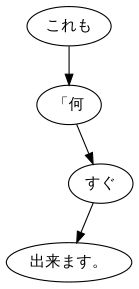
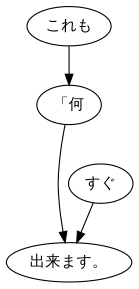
(83, 139) -> (58, 178)
